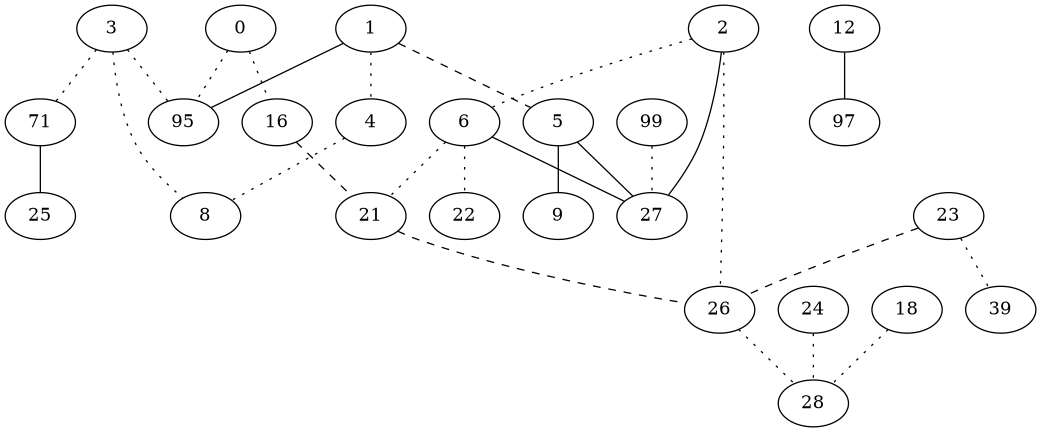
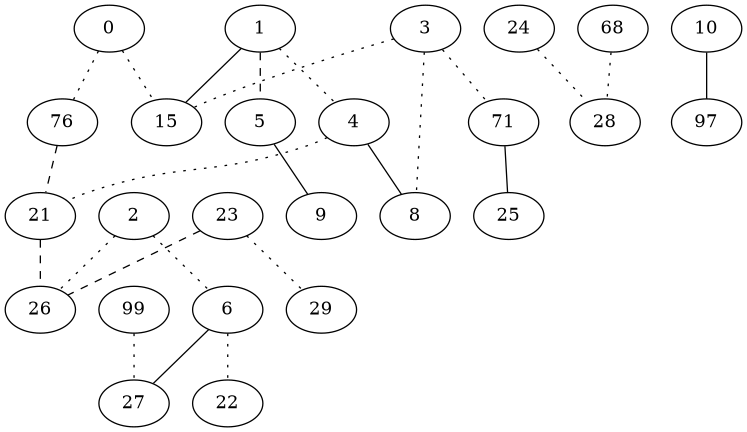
(845, 29) -> (707, 29)
(183, 122) -> (167, 122)
(277, 122) -> (62, 122)
(706, 128) -> none
(288, 169) -> (385, 169)
(418, 169) -> (197, 169)
(605, 169) -> none
(907, 310) -> (613, 29)
(1001, 310) -> (321, 310)
(766, 356) -> none
